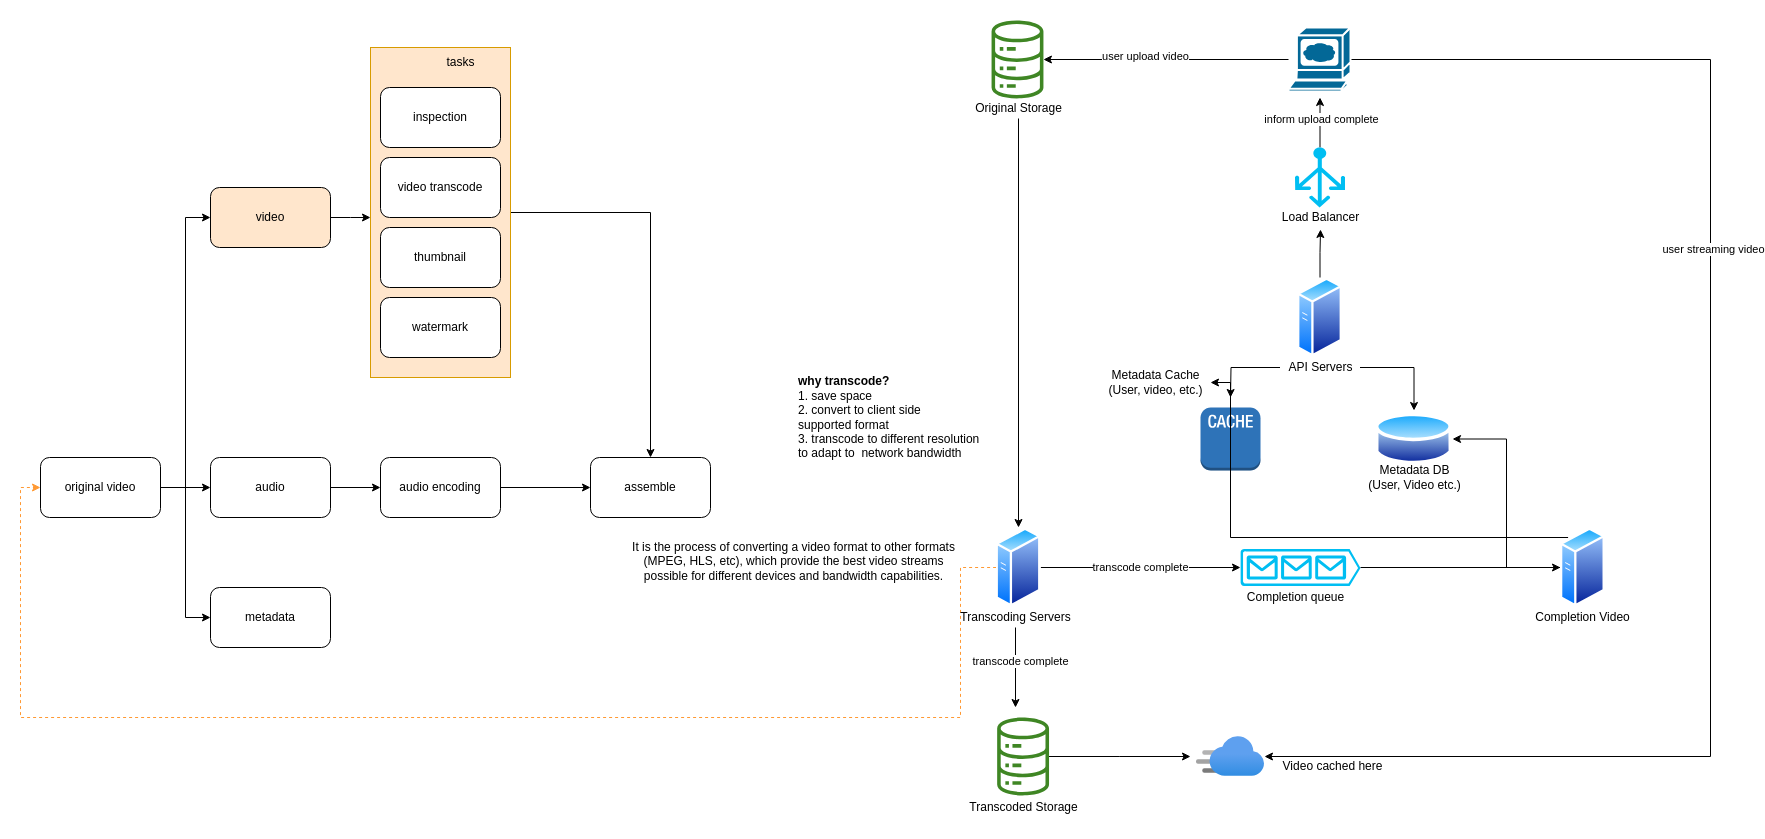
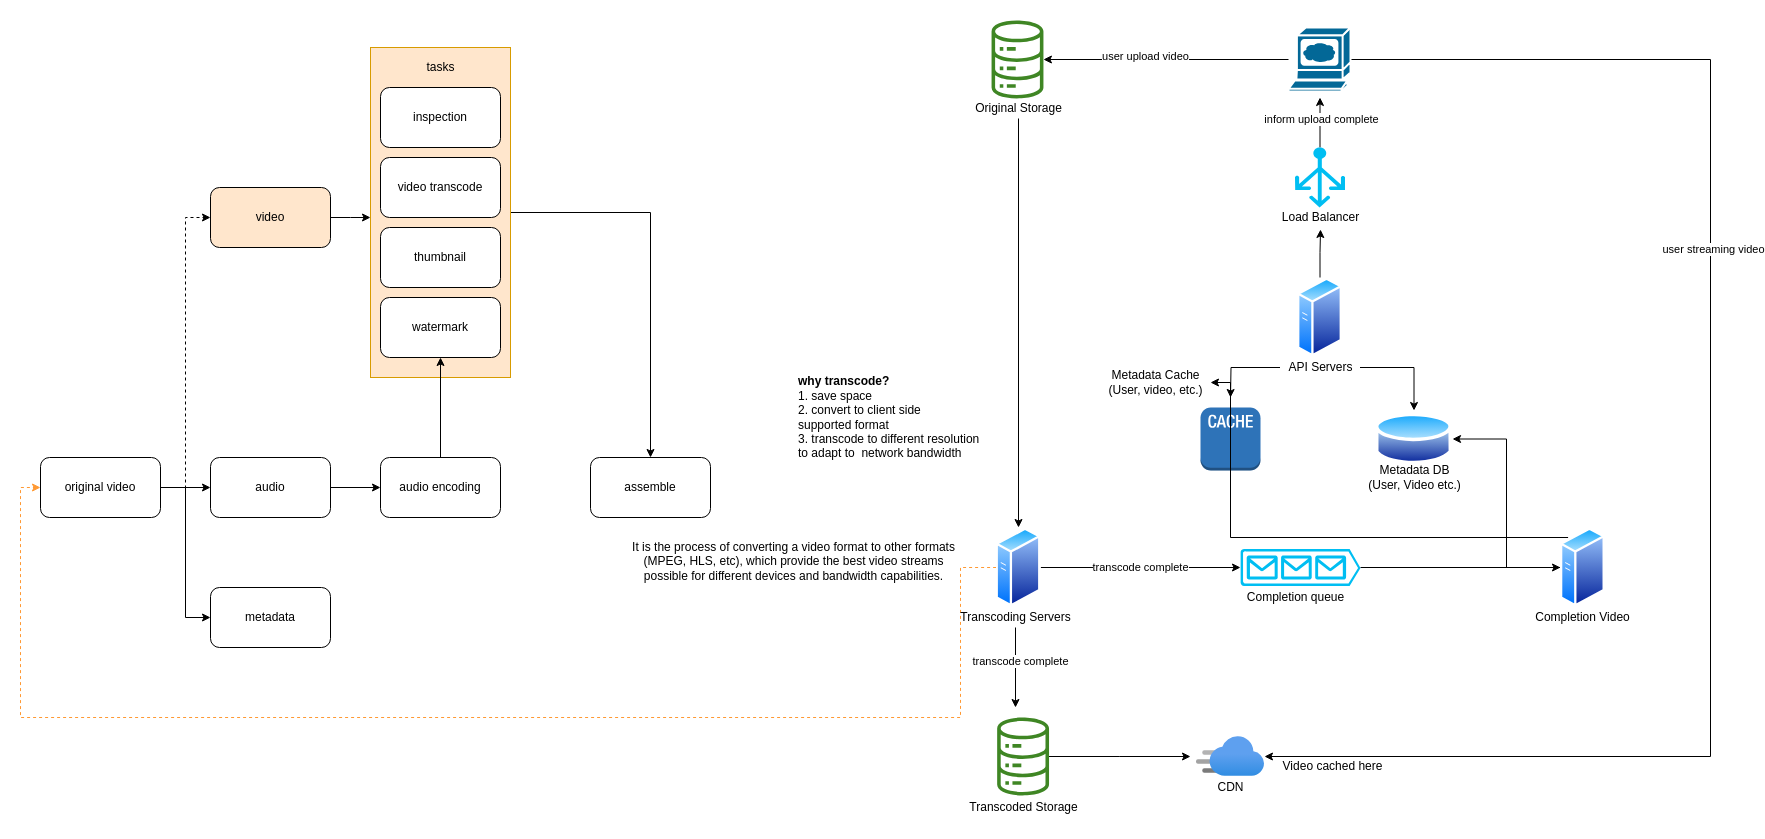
(461, 63) -> (441, 68)
(186, 343) -> (186, 343)
(542, 488) -> (441, 411)
none -> (1231, 788)
